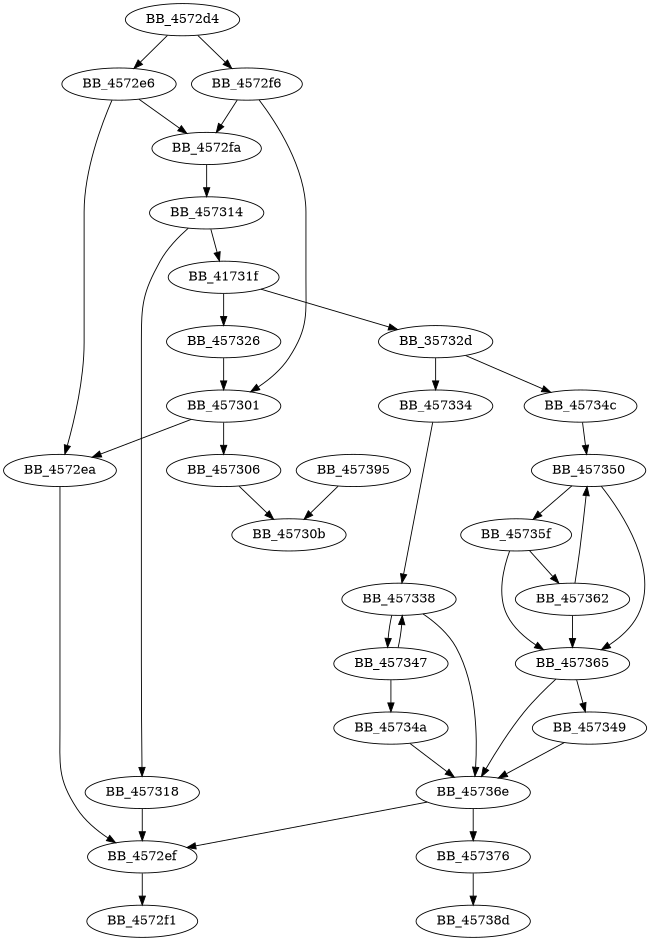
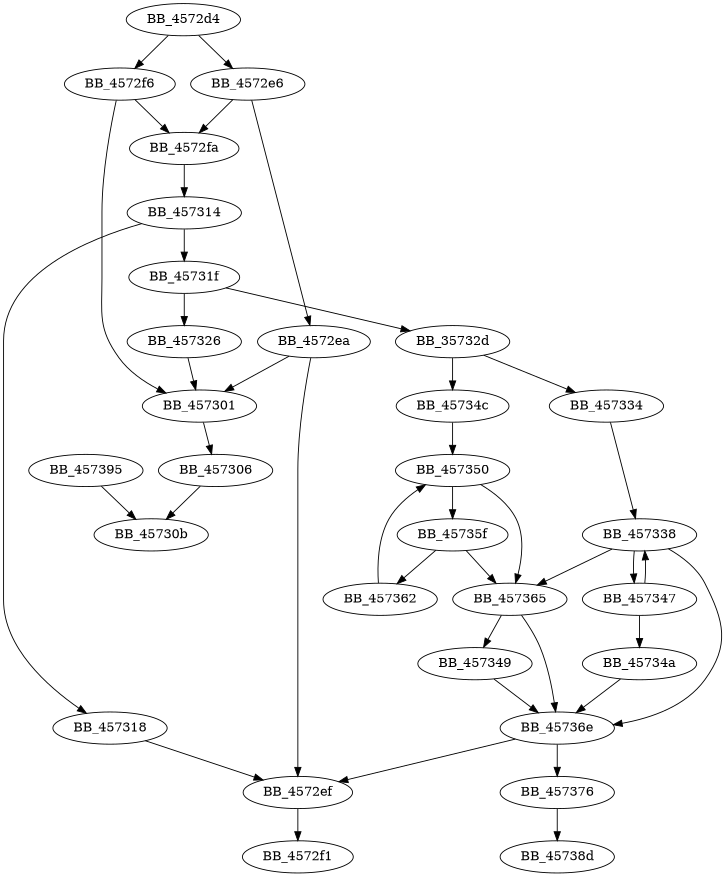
(224, 277) -> (184, 277)
(148, 436) -> (261, 372)
(572, 627) -> (579, 565)
